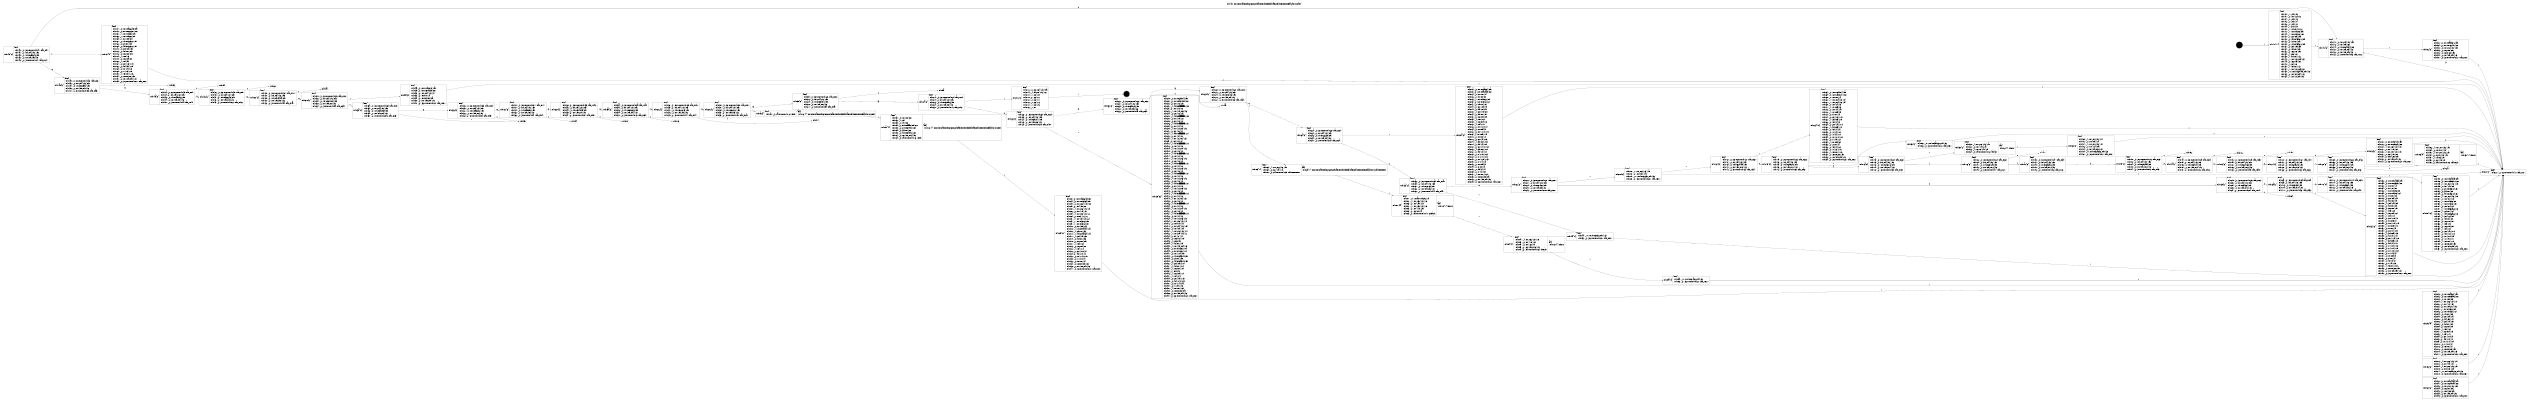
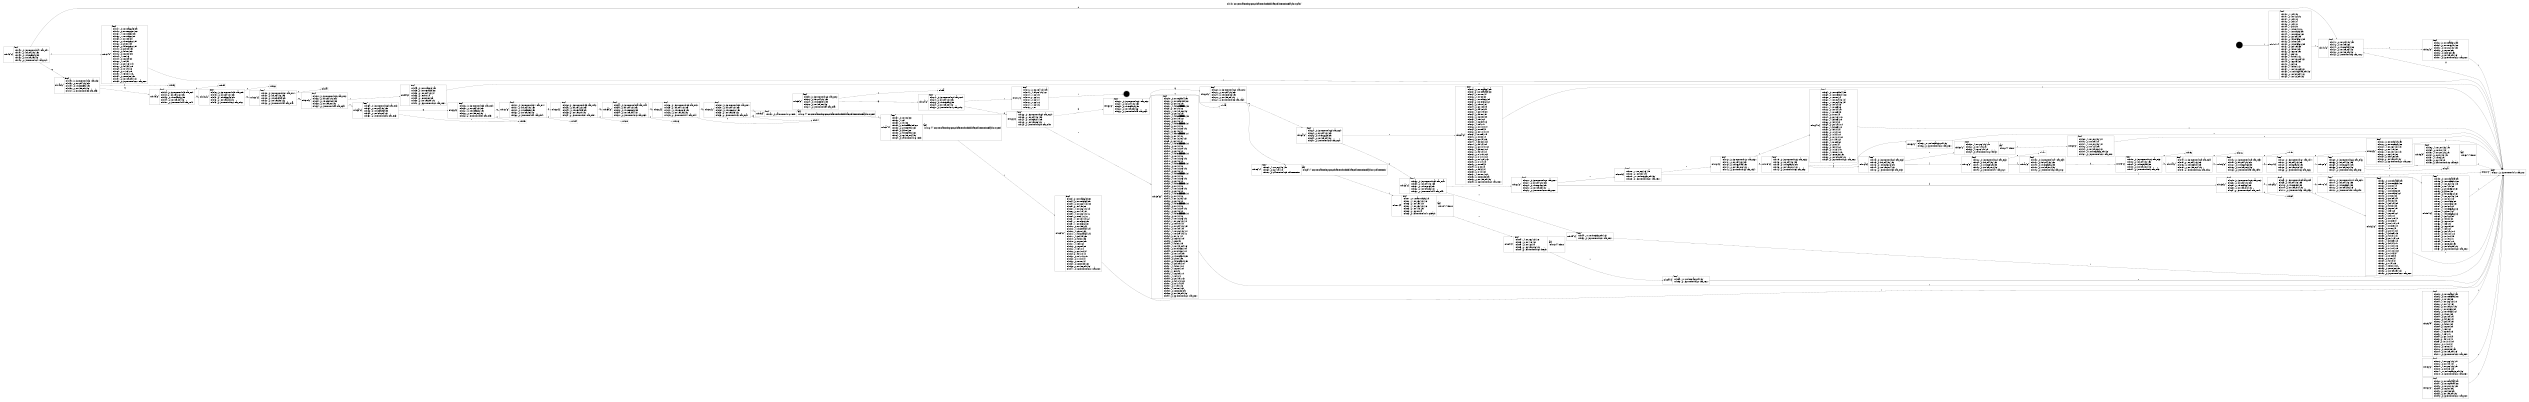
(771, 106) -> (781, 120)
